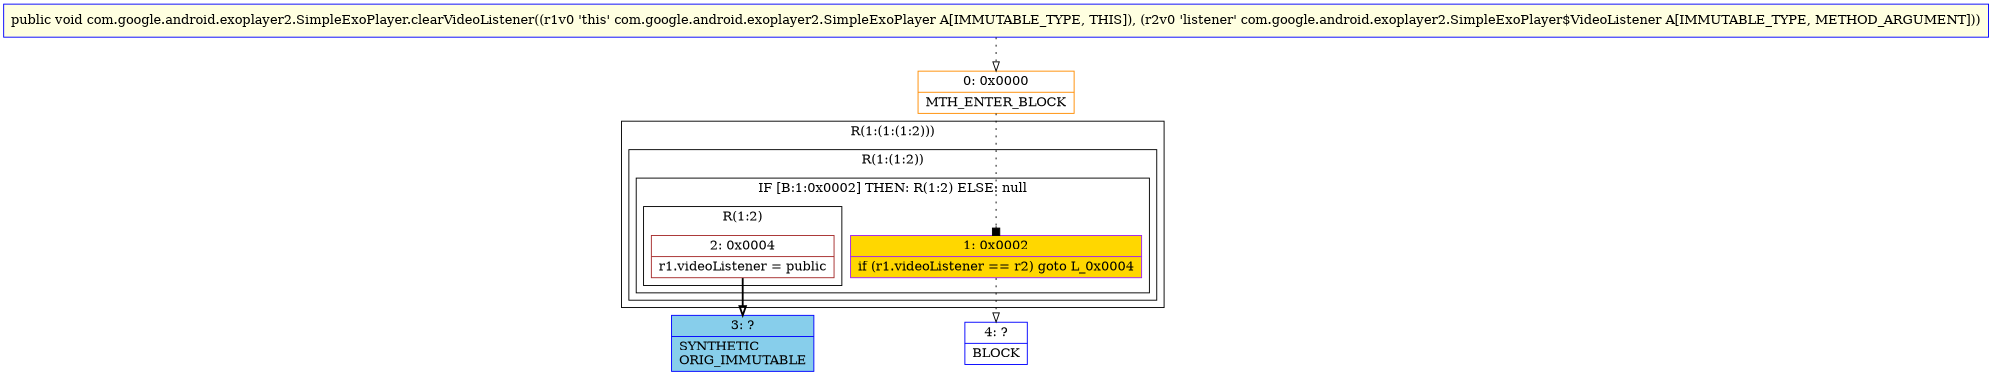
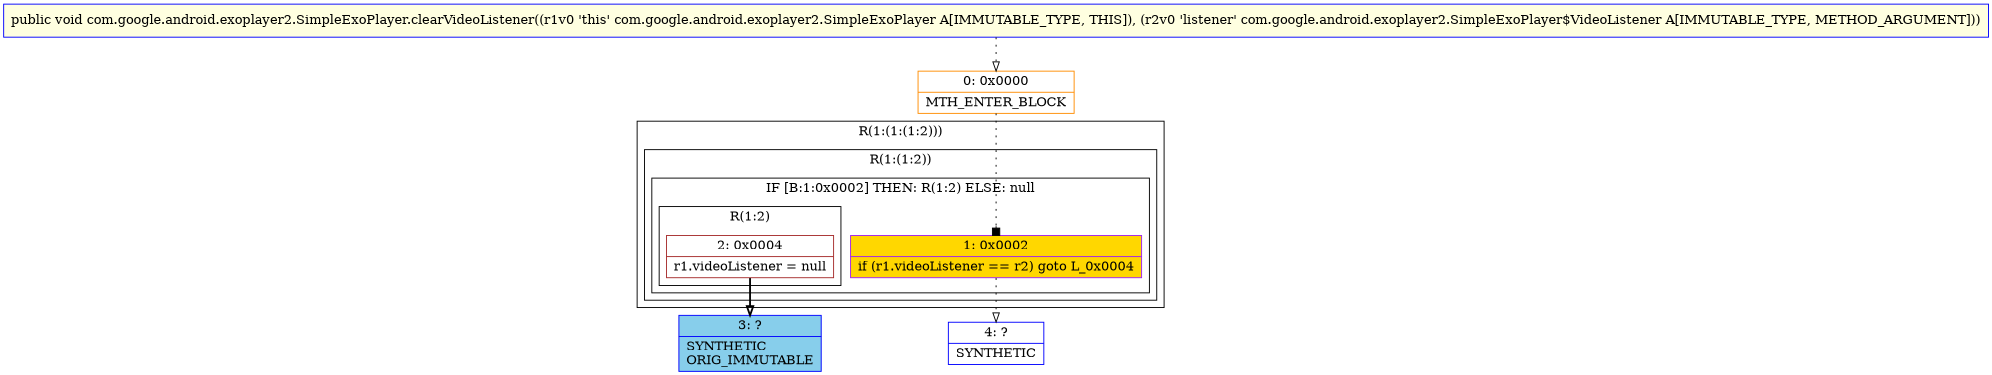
(743, 267) -> (750, 267)
(996, 353) -> (996, 353)
